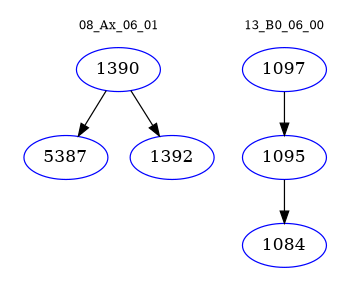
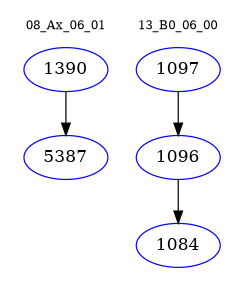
(172, 157) -> none
(284, 157) -> (178, 157)
